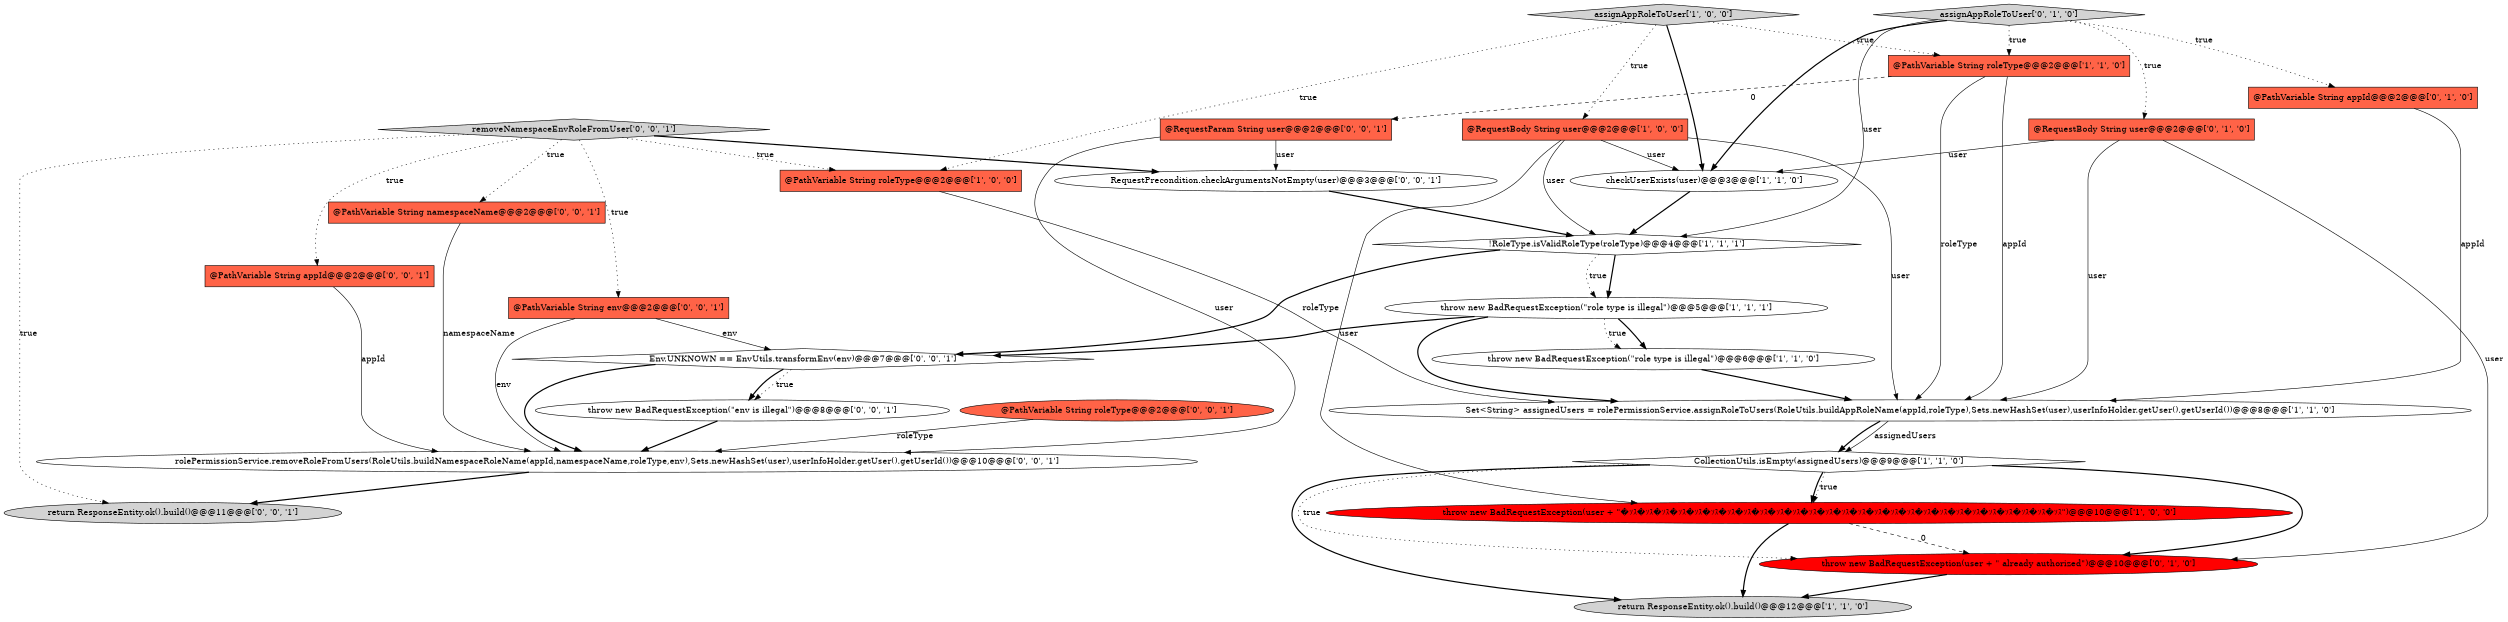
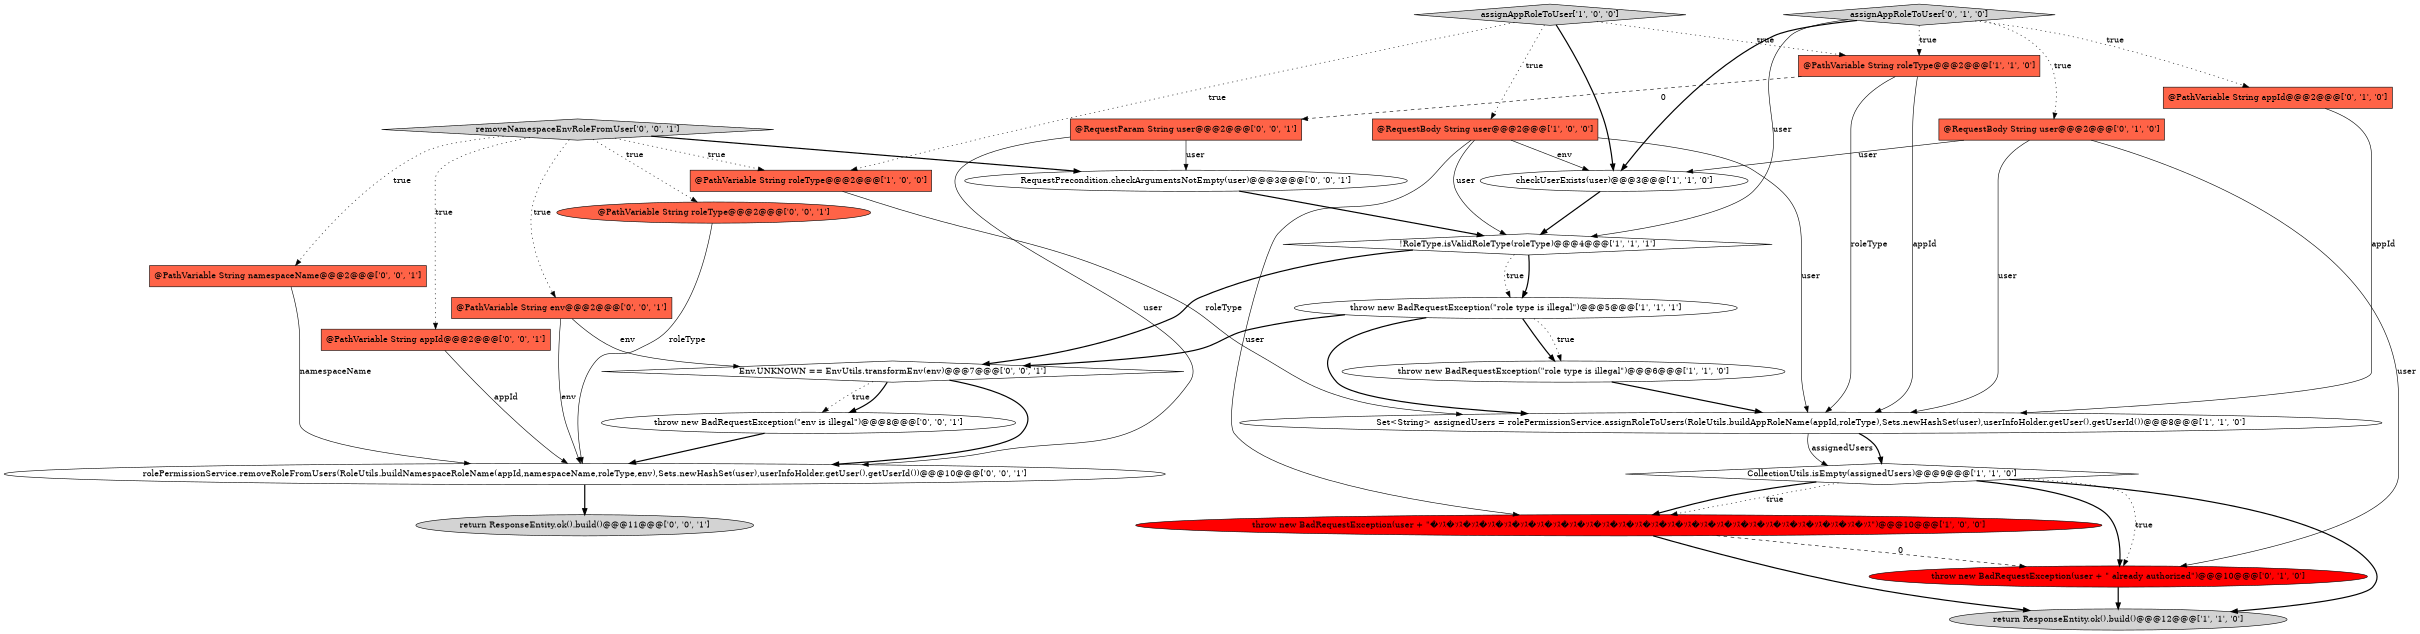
(1656, 155) -> (1565, 155)
(54, 167) -> (643, 169)
